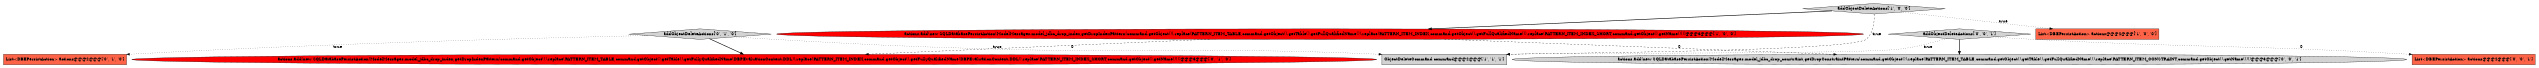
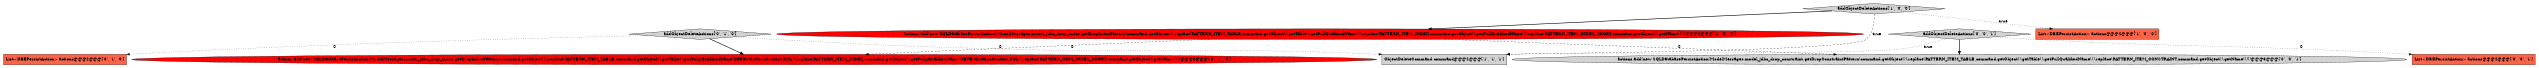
(338, 47) -> (335, 47)
(997, 47) -> (1000, 47)
